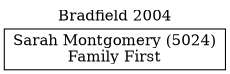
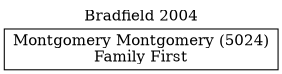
(115, 49) -> (141, 49)
